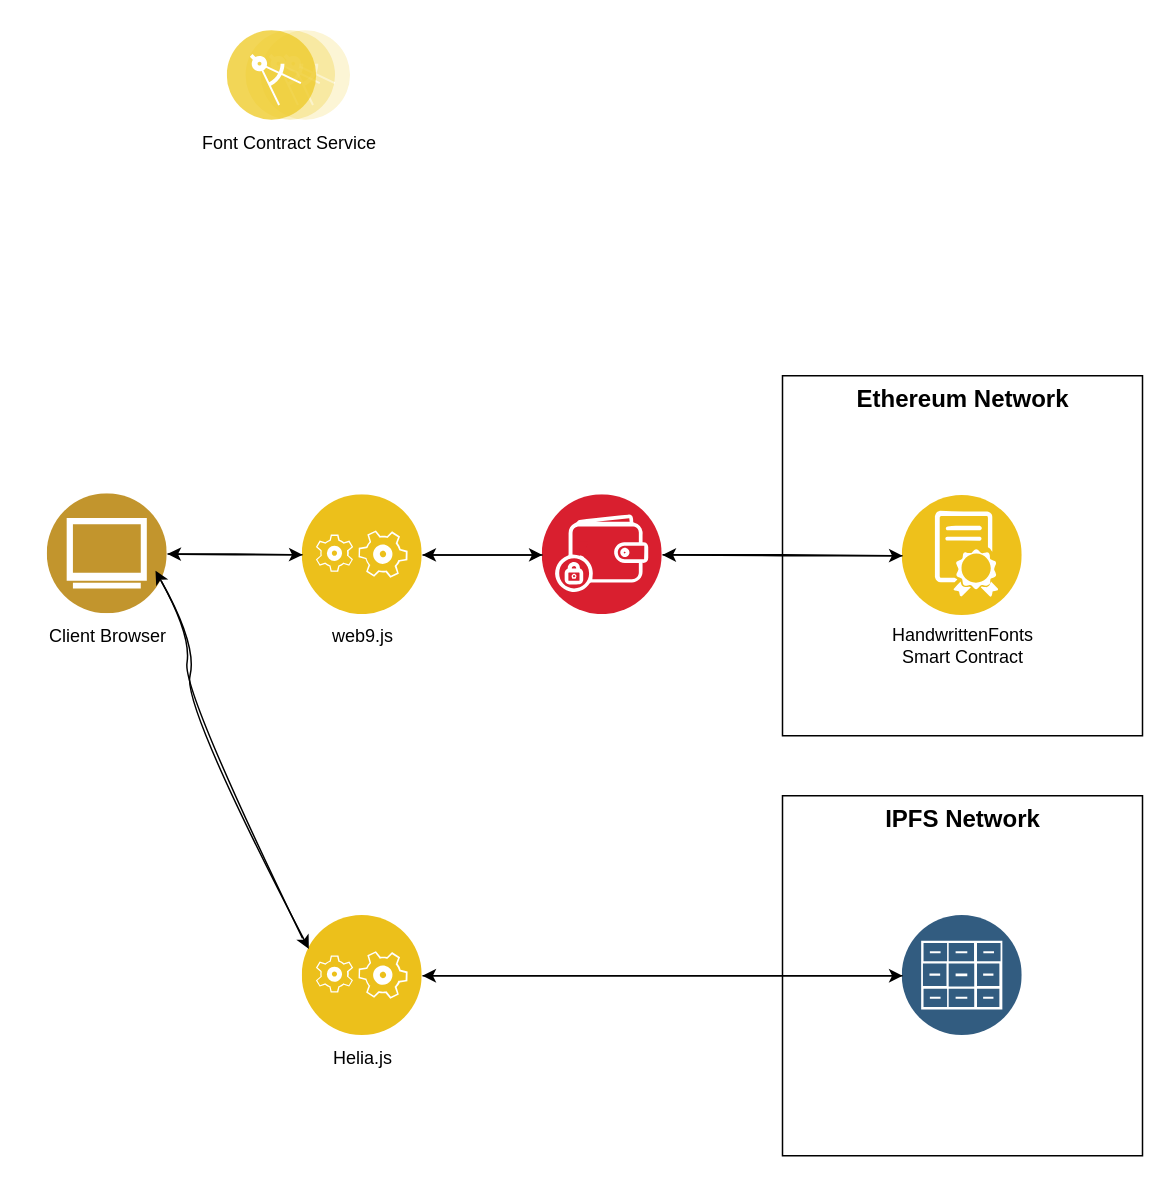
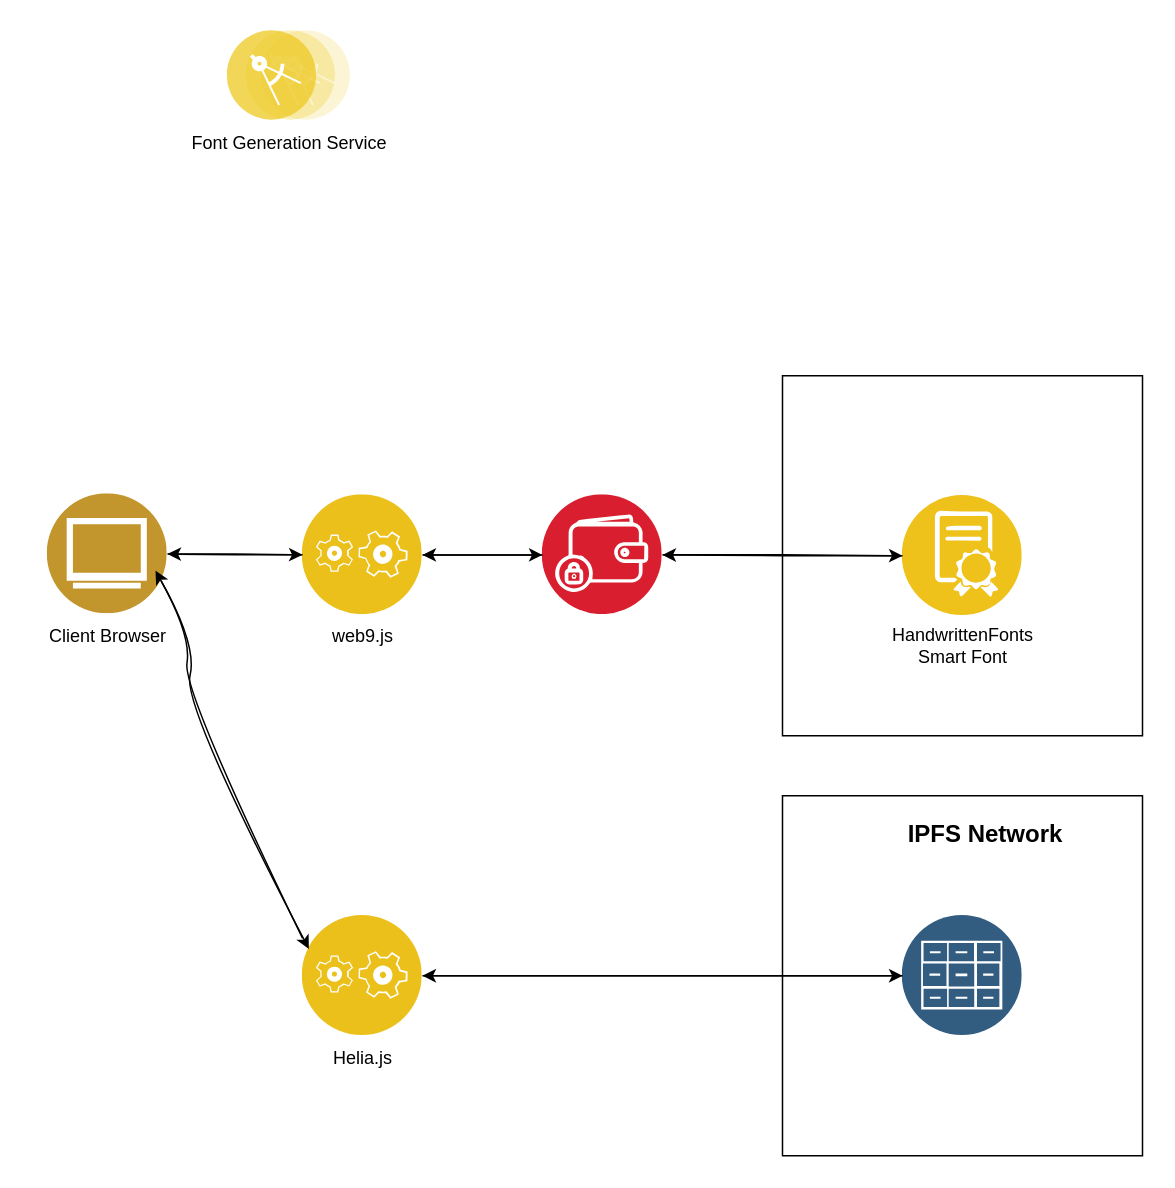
(290, 143) -> (290, 143)
(962, 398) -> none
(963, 646) -> (963, 646)
(962, 818) -> (985, 833)
